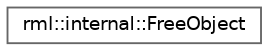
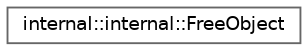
(134, 25) -> (154, 25)
